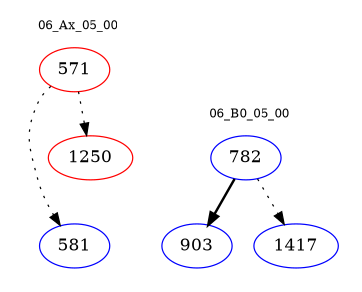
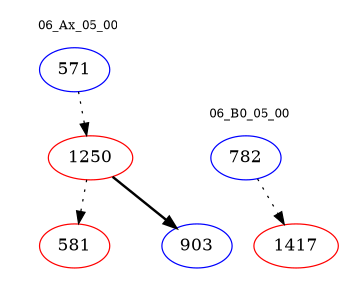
(75, 70) -> (75, 70)
(31, 150) -> (84, 196)
(225, 197) -> (134, 194)
(75, 246) -> (75, 246)
(296, 246) -> (296, 246)
